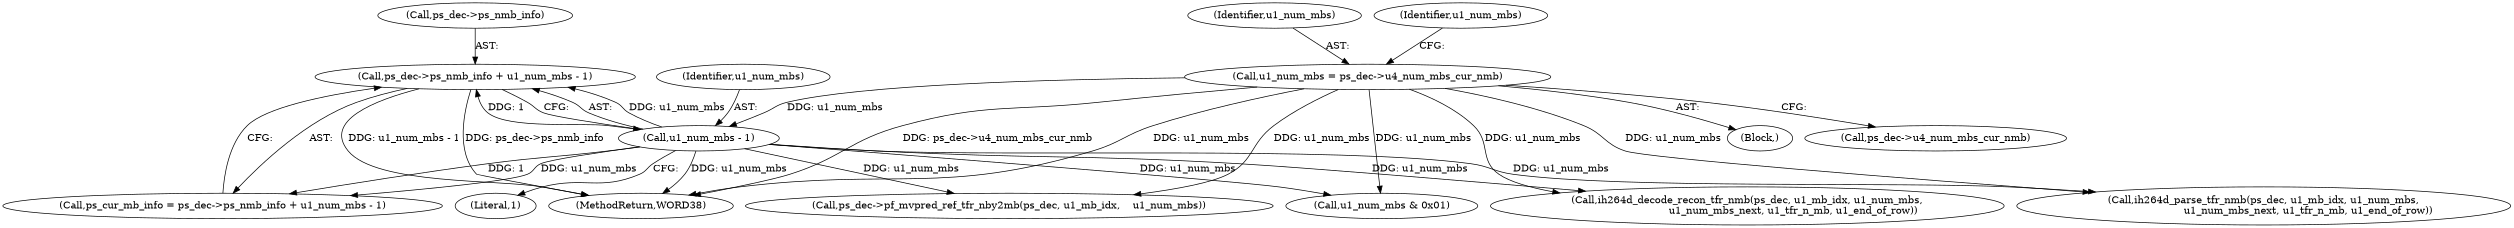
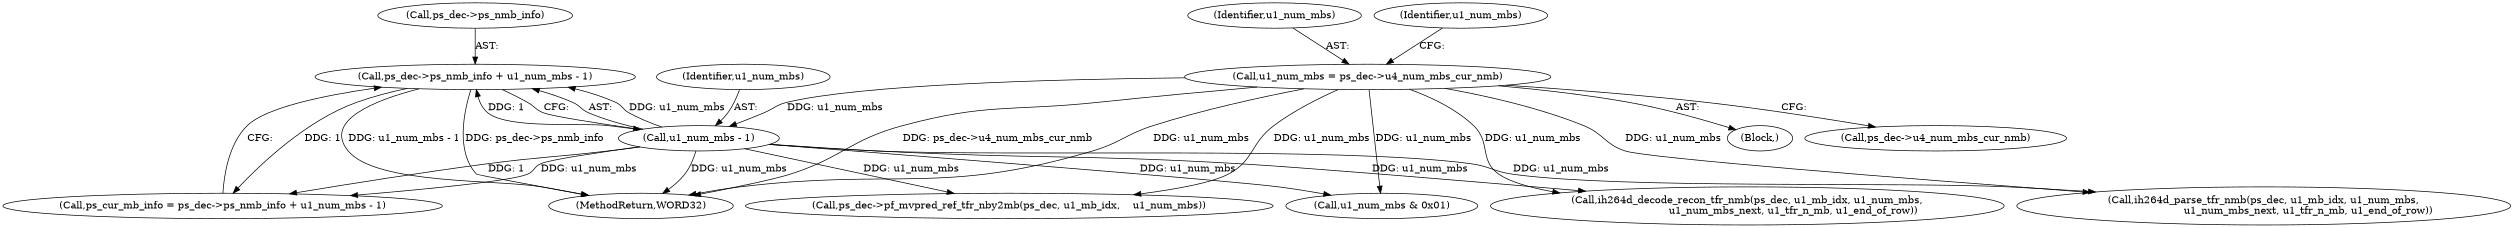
(323, 138) -> (323, 138)
(496, 206) -> none
(641, 206) -> (641, 206)
